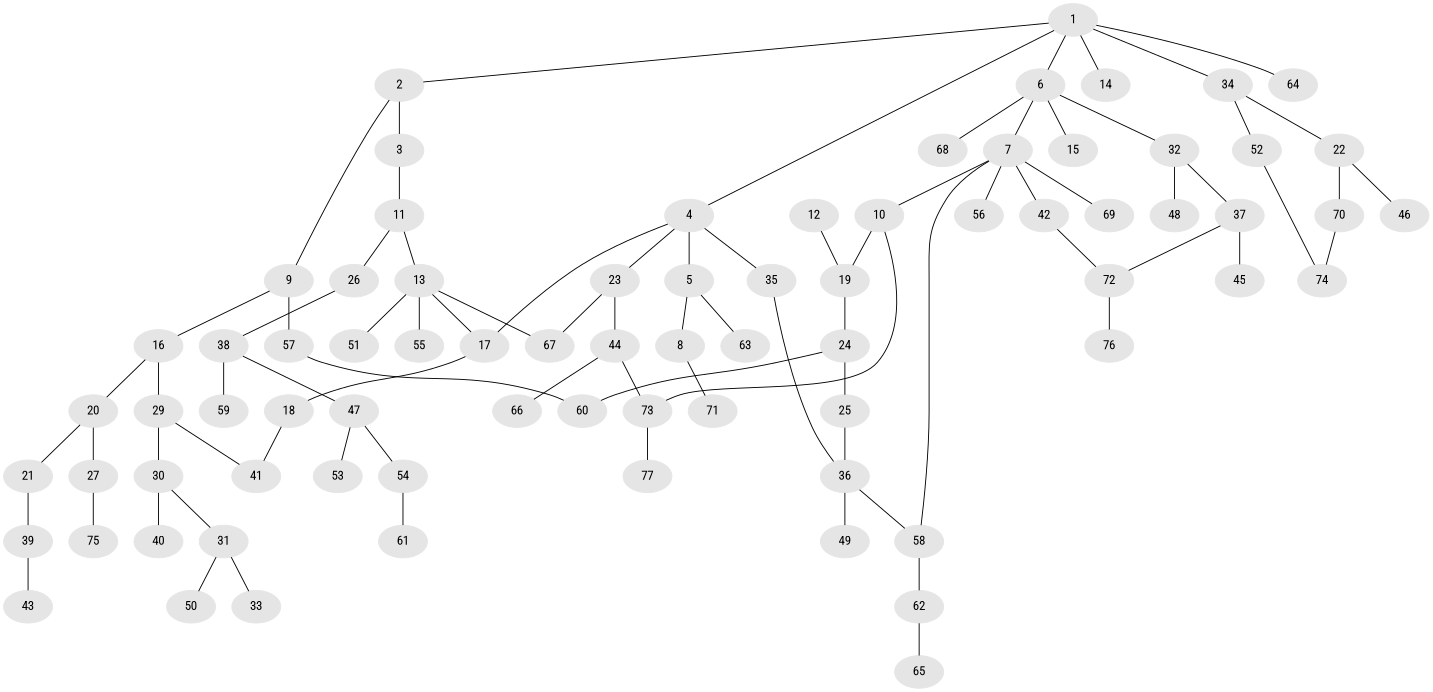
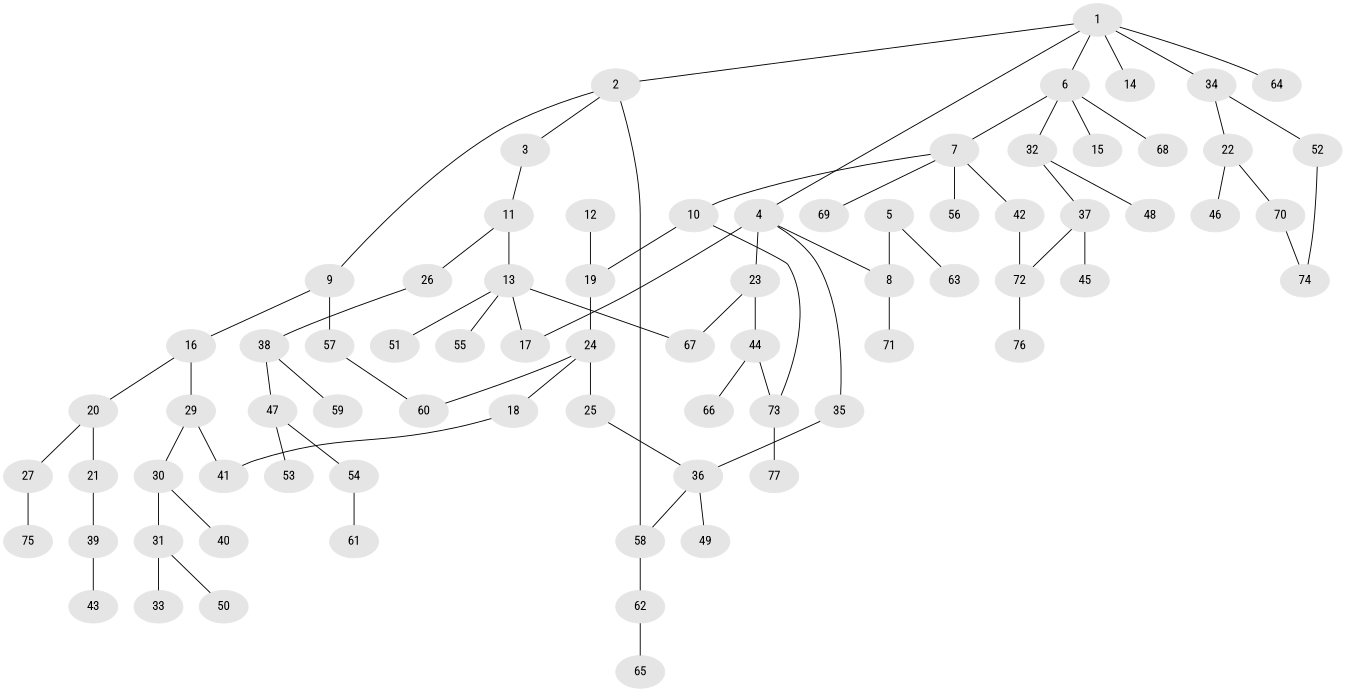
(689, 248) -> (824, 248)
(929, 332) -> (640, 312)
(375, 381) -> (552, 379)
